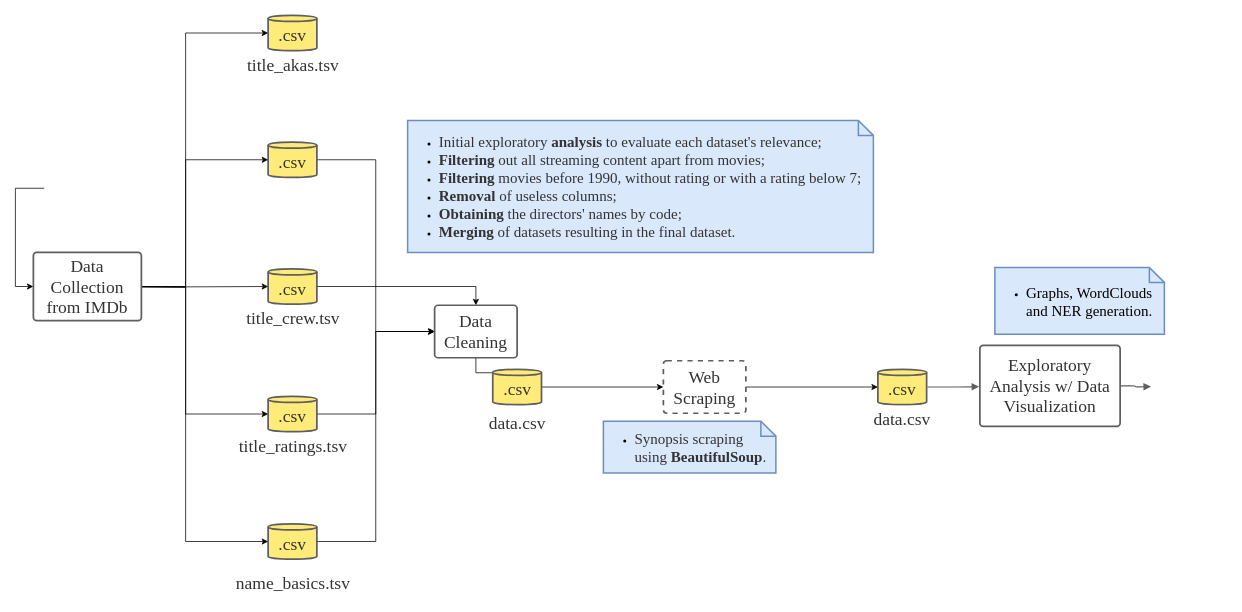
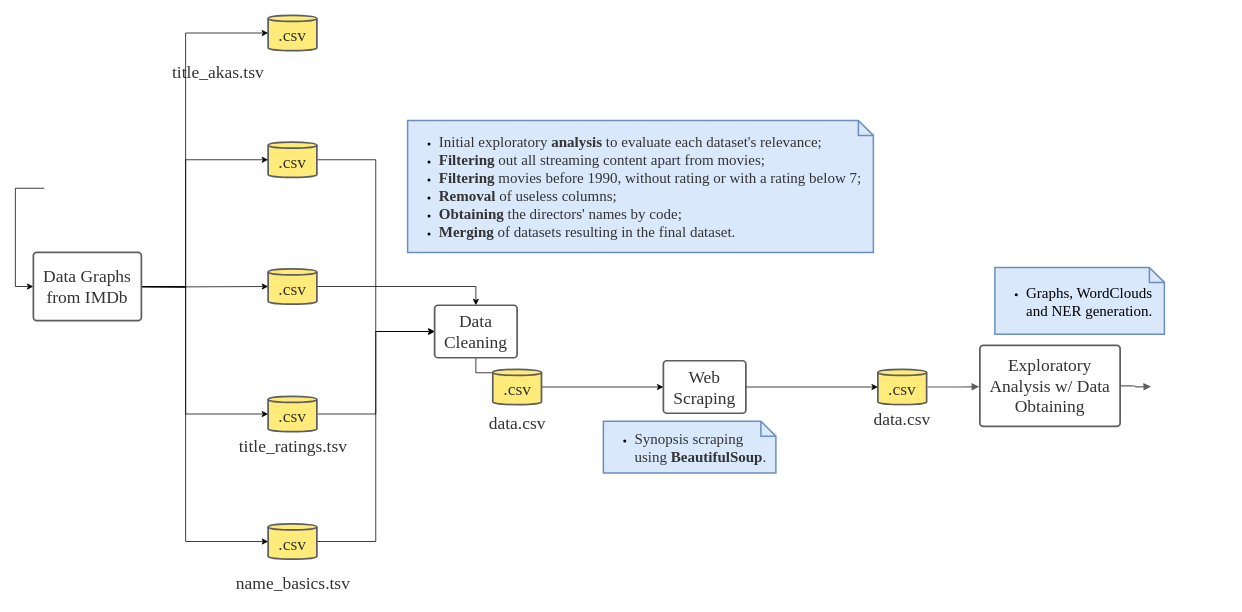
(293, 65) -> (218, 72)
(87, 287) -> (87, 287)
(293, 318) -> none
(1050, 386) -> (1050, 386)
(705, 387) -> (705, 387)
